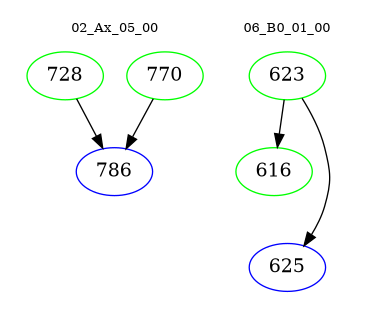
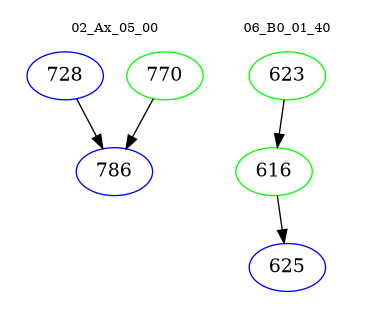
(287, 29) -> (287, 29)
(65, 76) -> (65, 76)
(329, 166) -> (280, 213)
